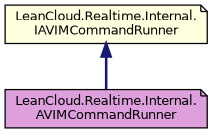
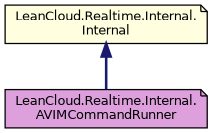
(106, 24) -> (106, 24)
